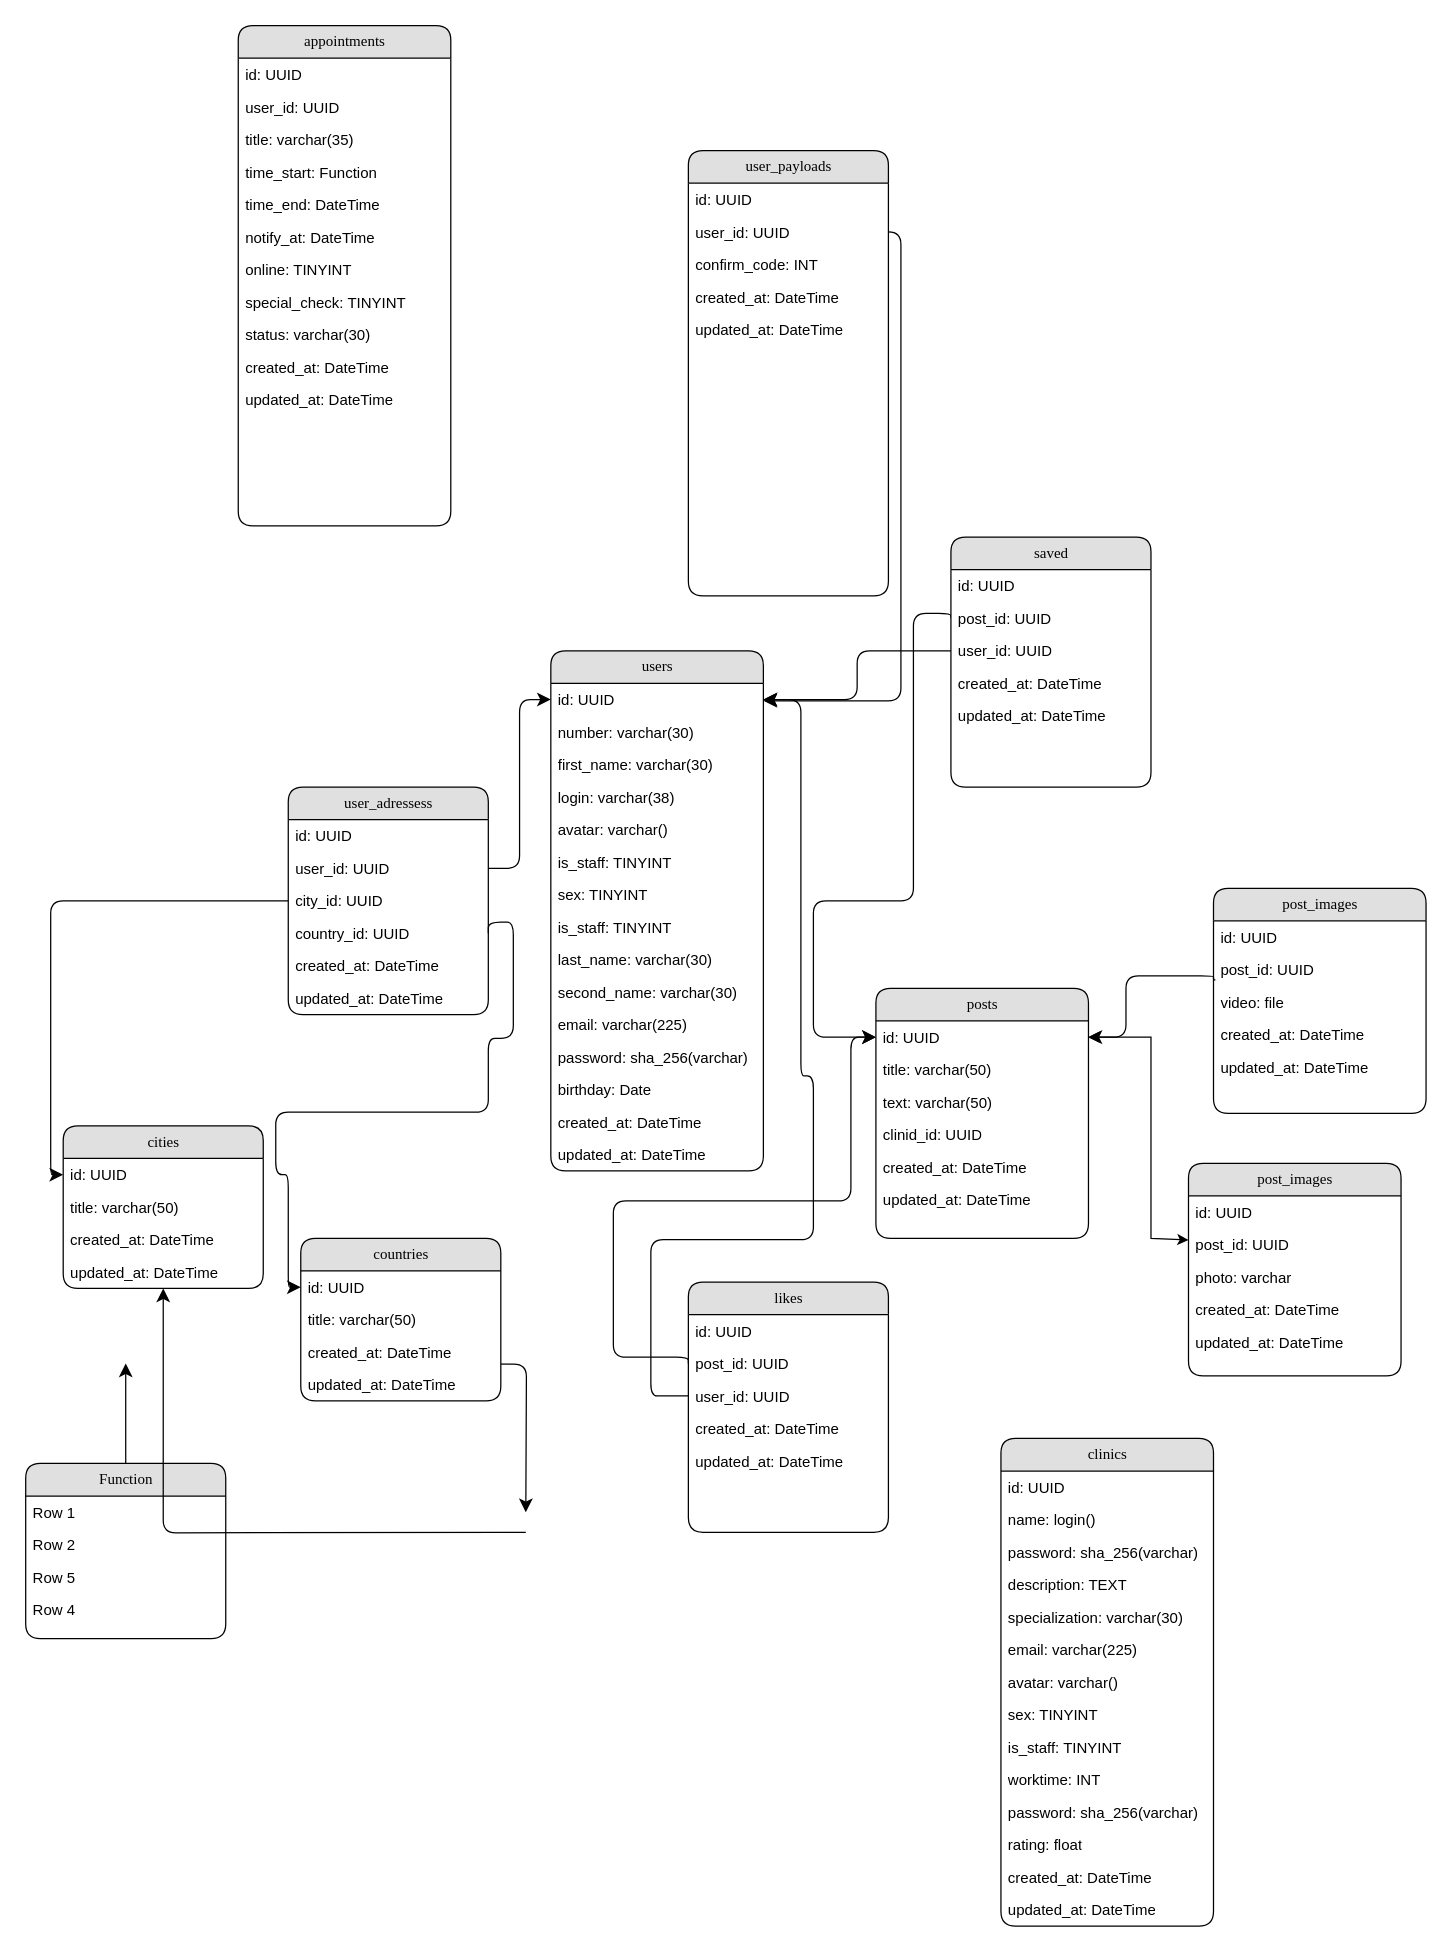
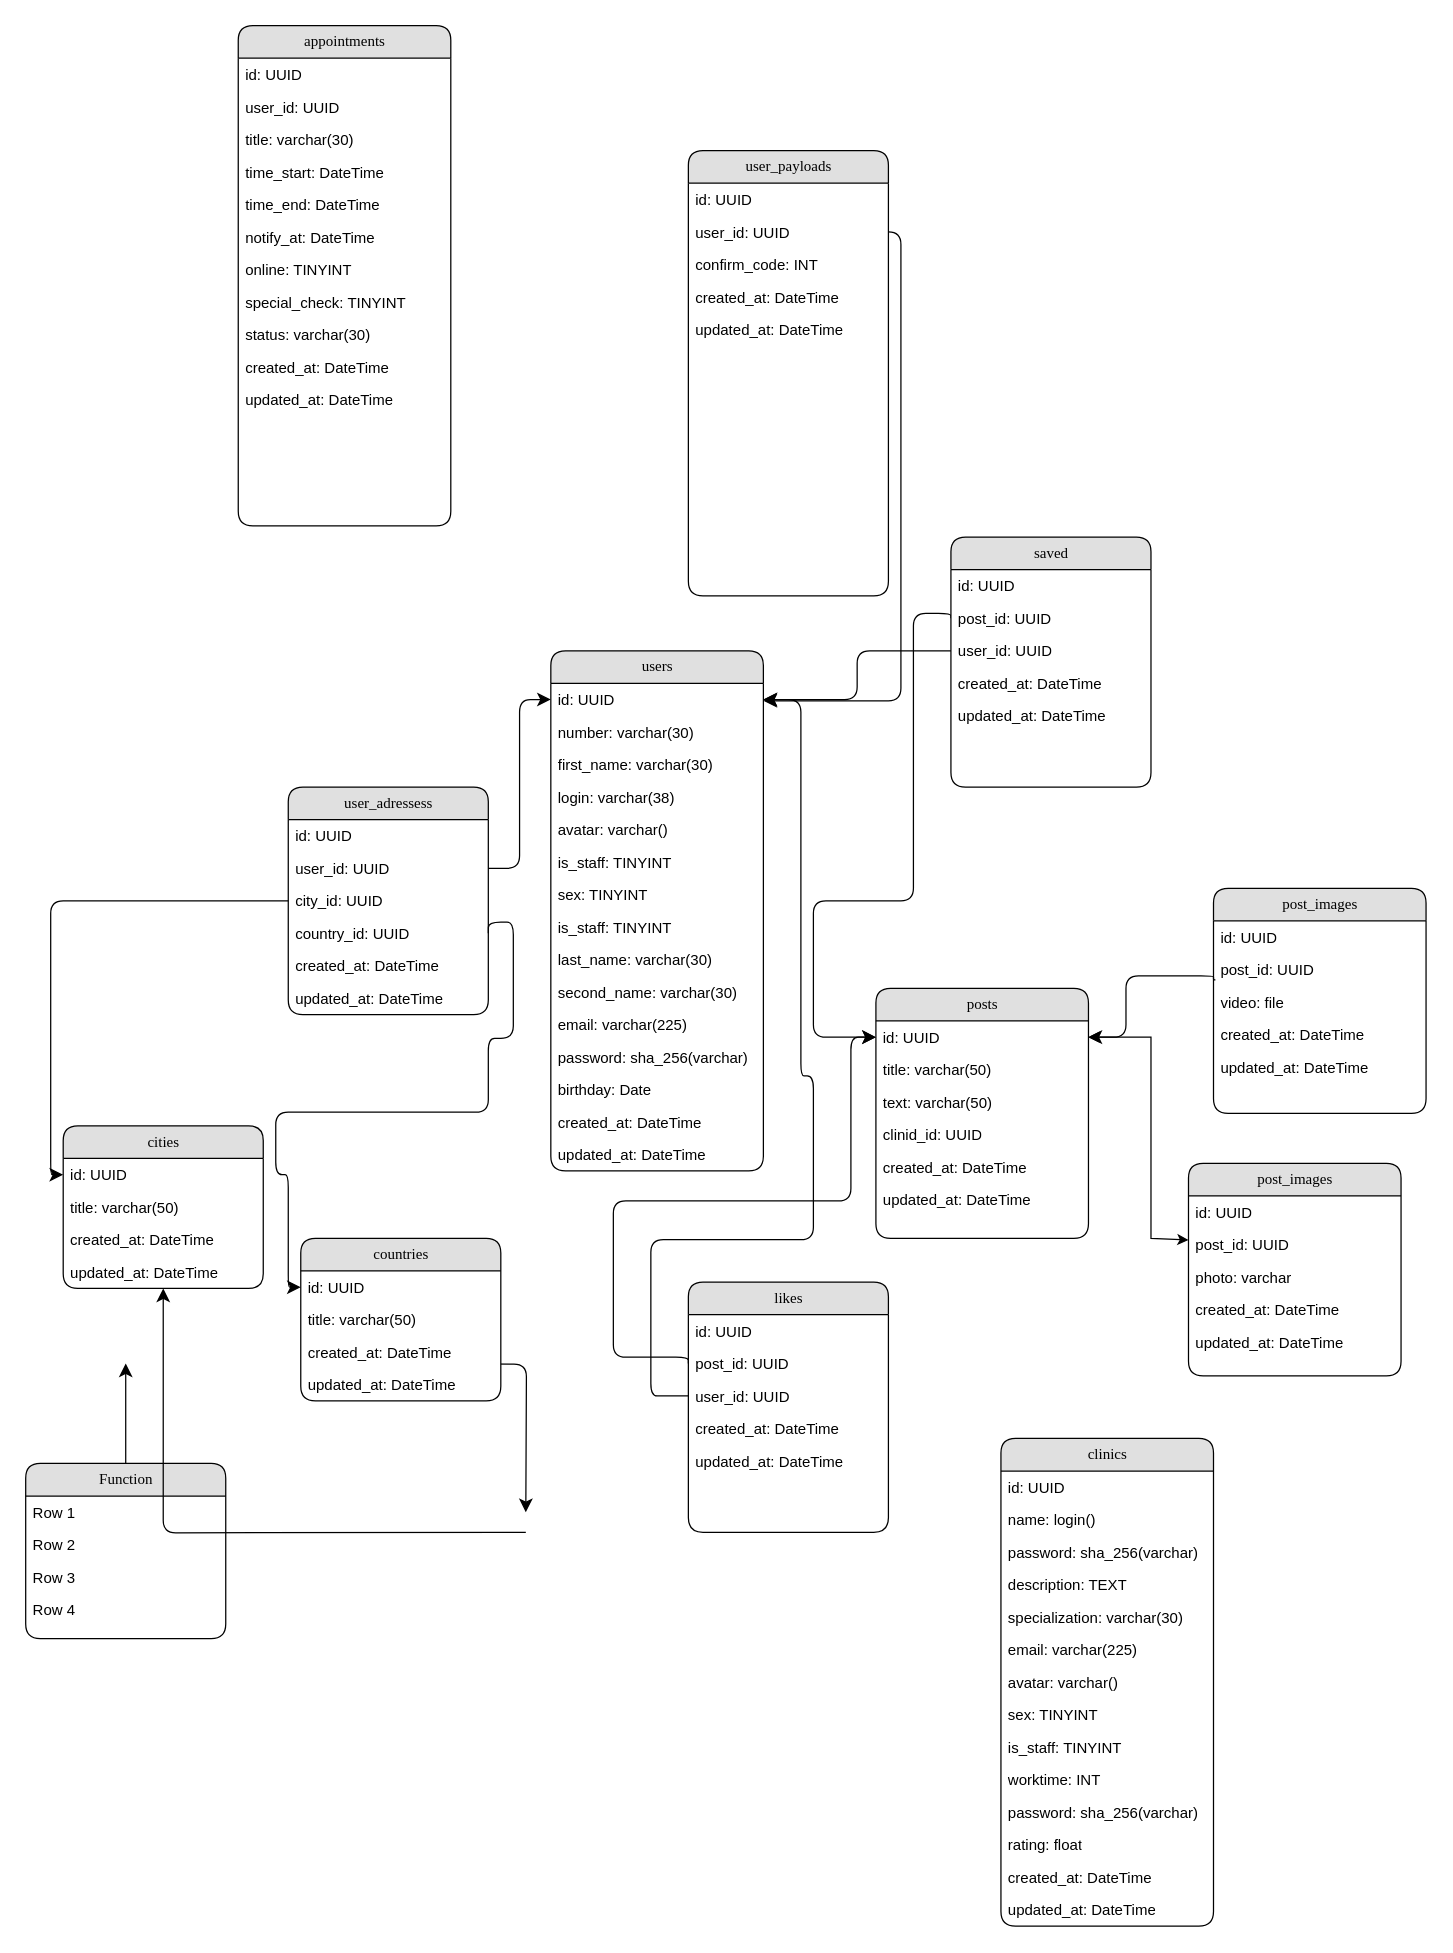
(313, 141) -> (313, 141)
(322, 173) -> (322, 173)
(52, 1578) -> (52, 1578)
